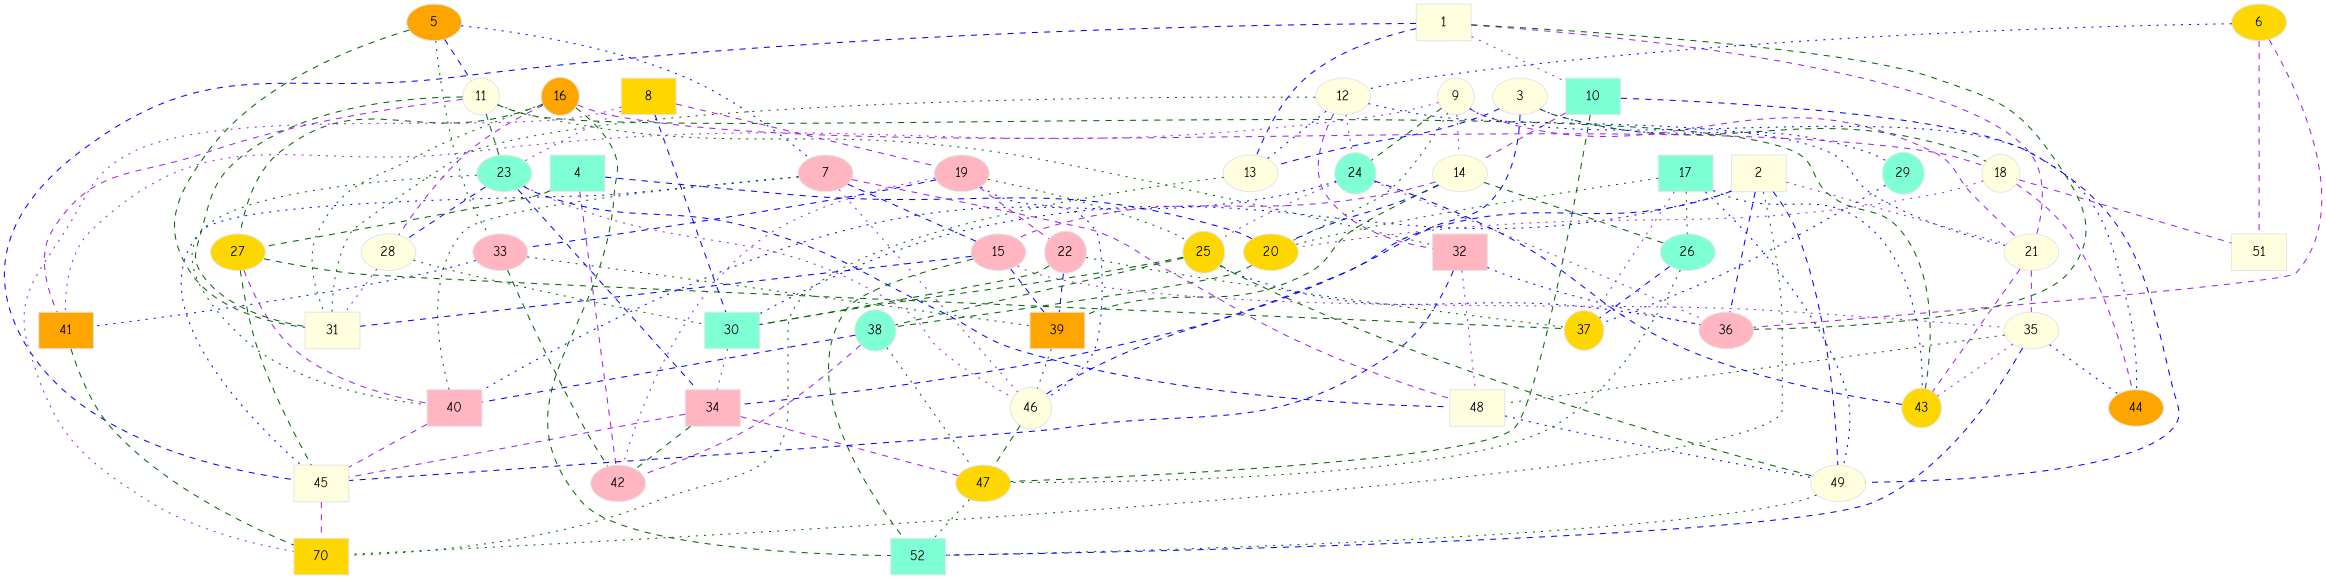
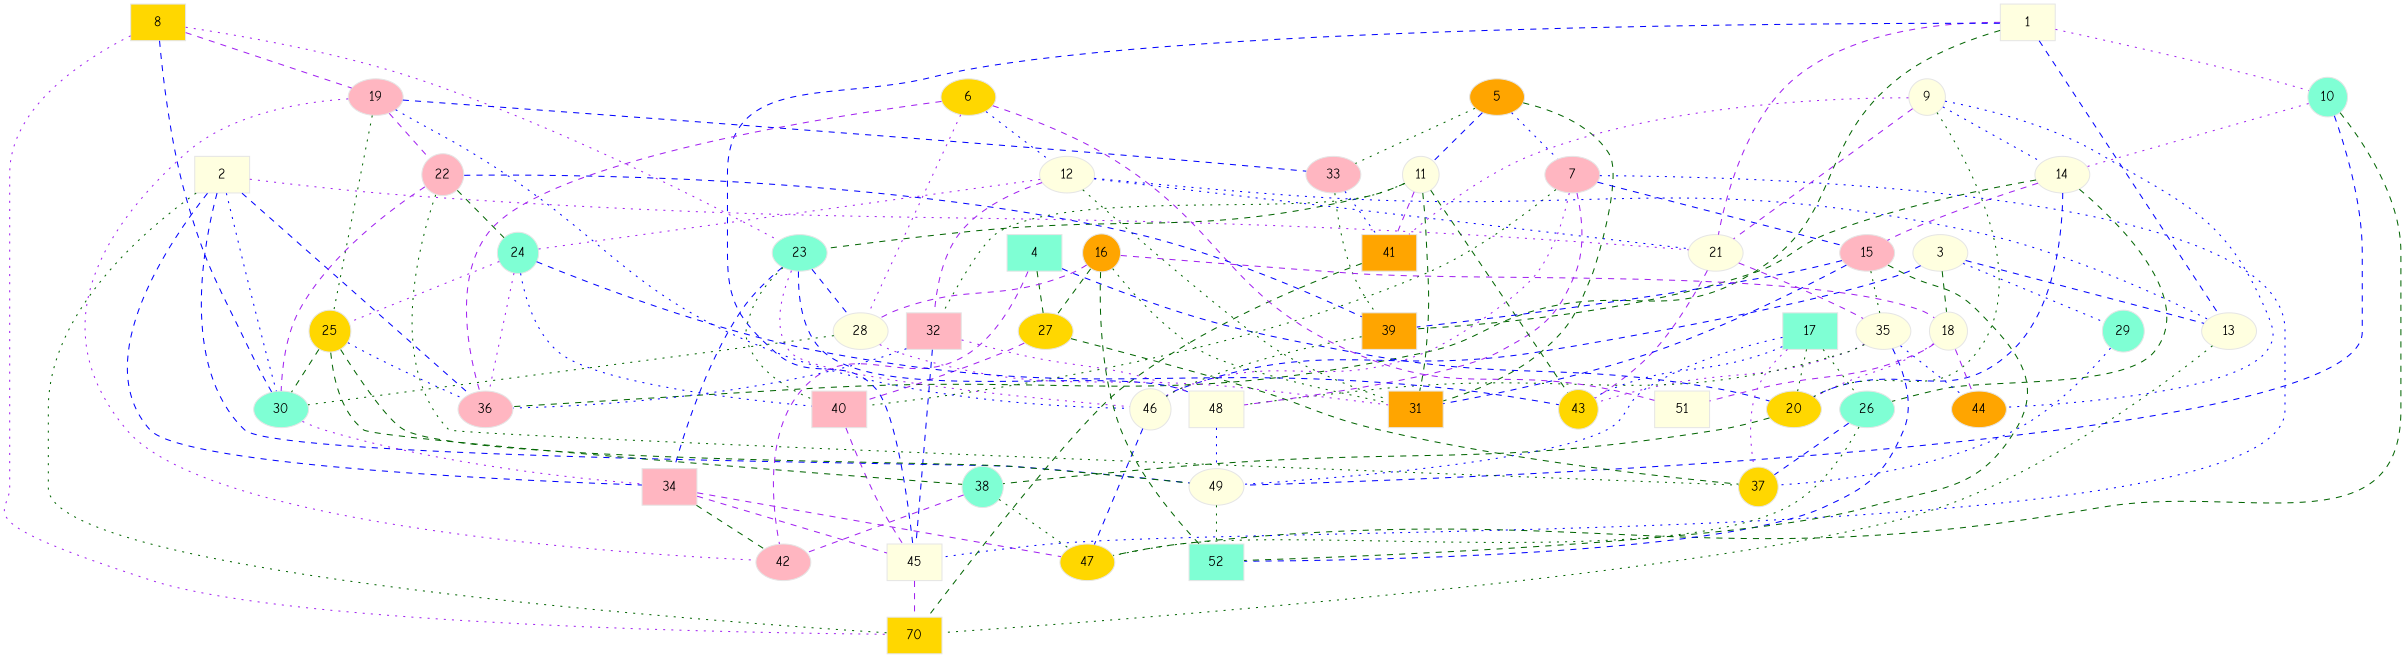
(1593, 96) -> (2328, 97)
(1415, 128) -> (481, 214)
(1458, 141) -> (1992, 135)
(1510, 144) -> (2198, 135)
none -> (917, 209)
(905, 299) -> (322, 277)
(1708, 308) -> (1875, 292)
(333, 330) -> (1416, 409)
(732, 330) -> (281, 409)
(552, 365) -> none
(669, 369) -> none
(266, 371) -> none
(1007, 446) -> (1119, 486)
(957, 513) -> none
